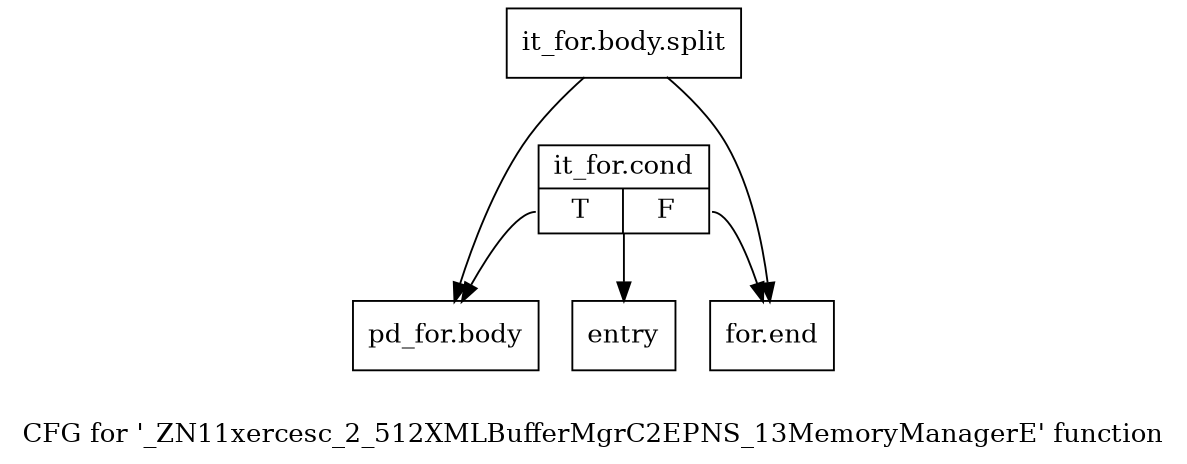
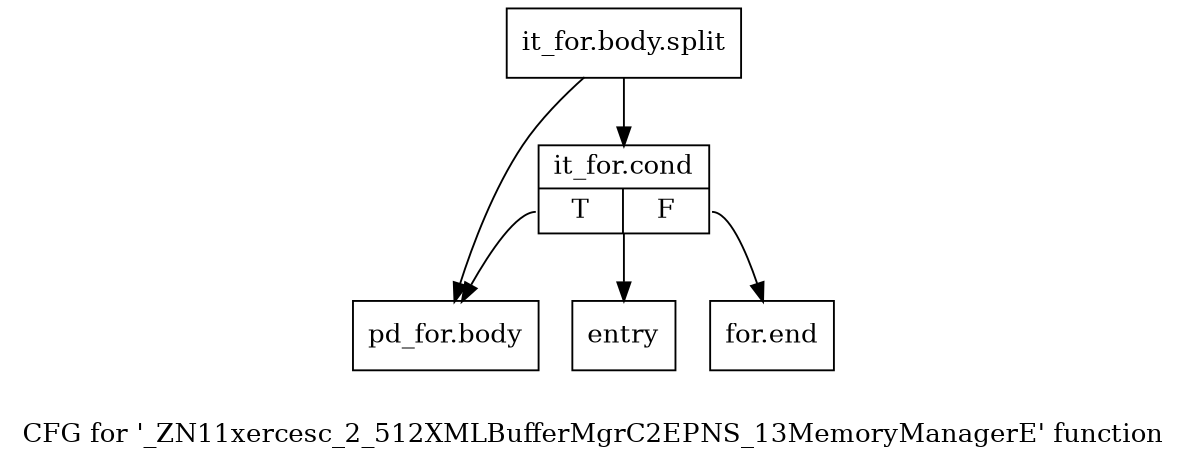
(738, 169) -> (624, 102)
